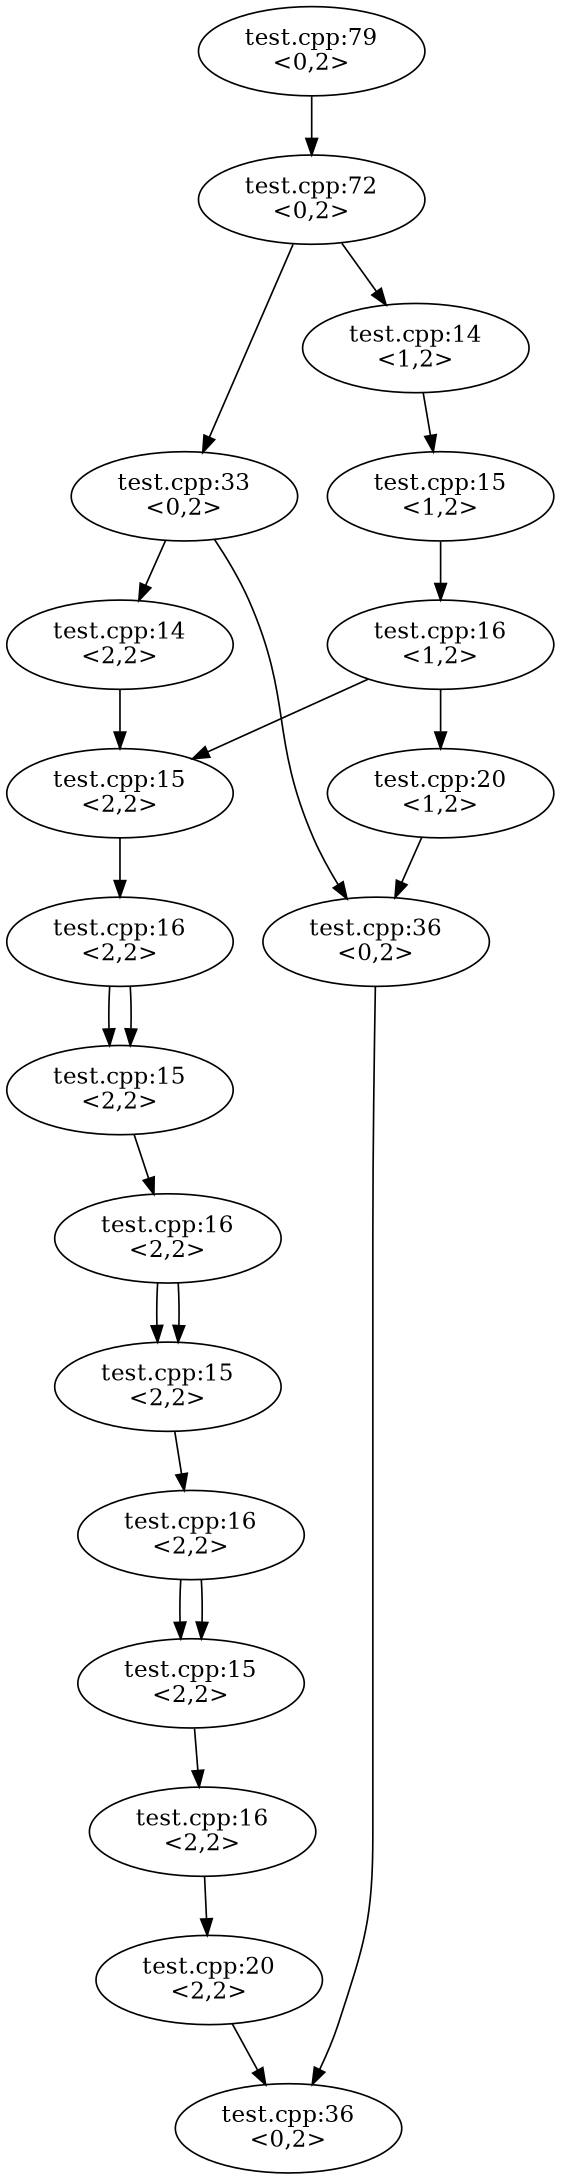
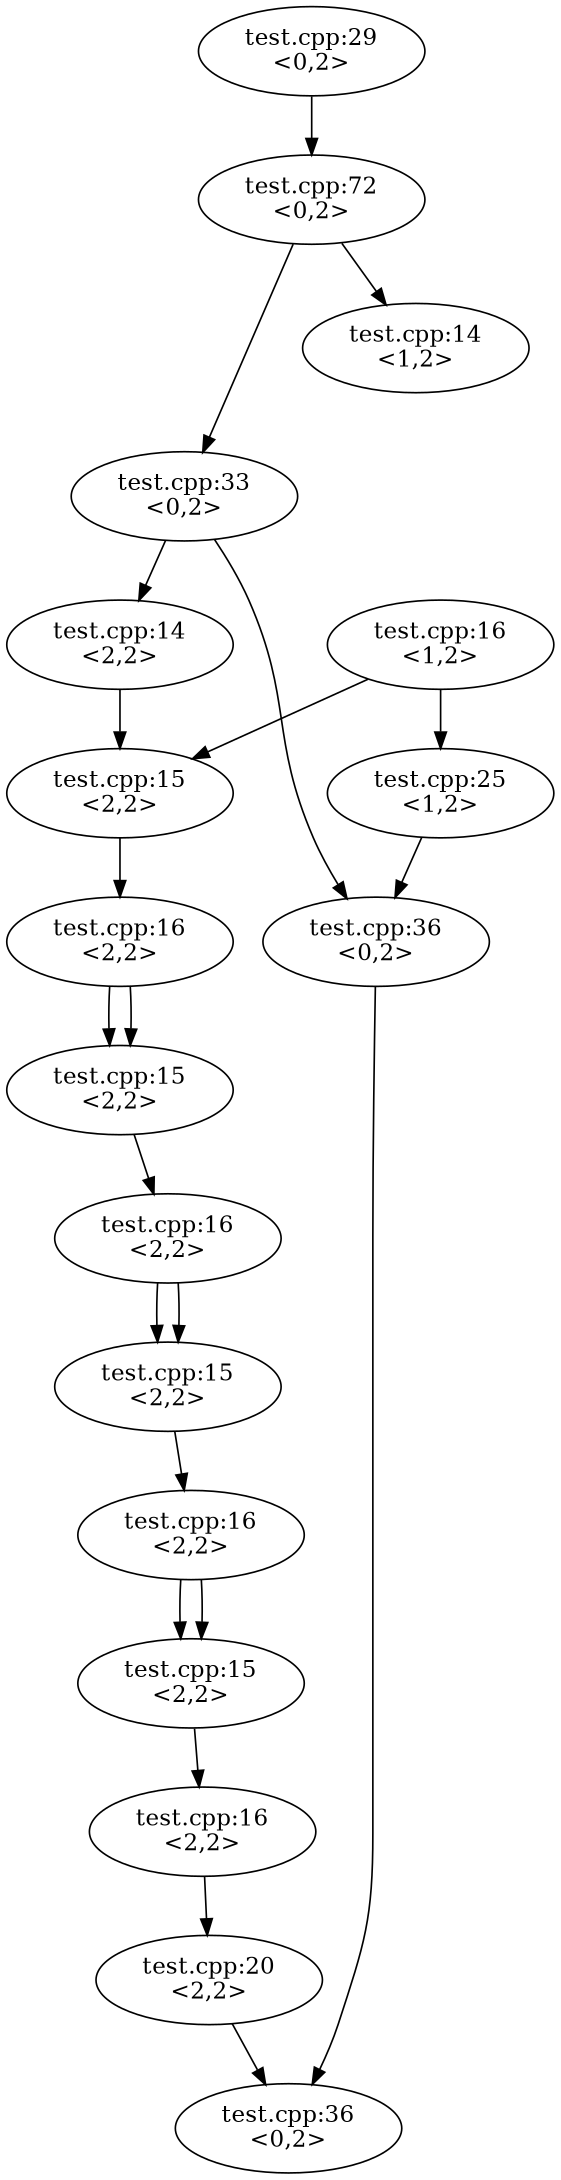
(312, 51) -> (312, 51)
(441, 496) -> none
(441, 793) -> (441, 793)
